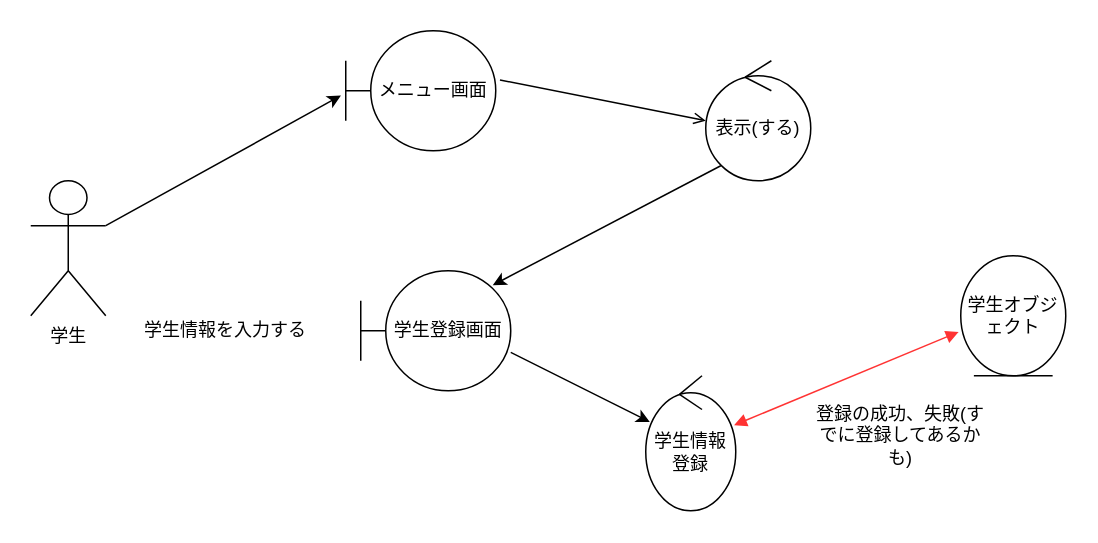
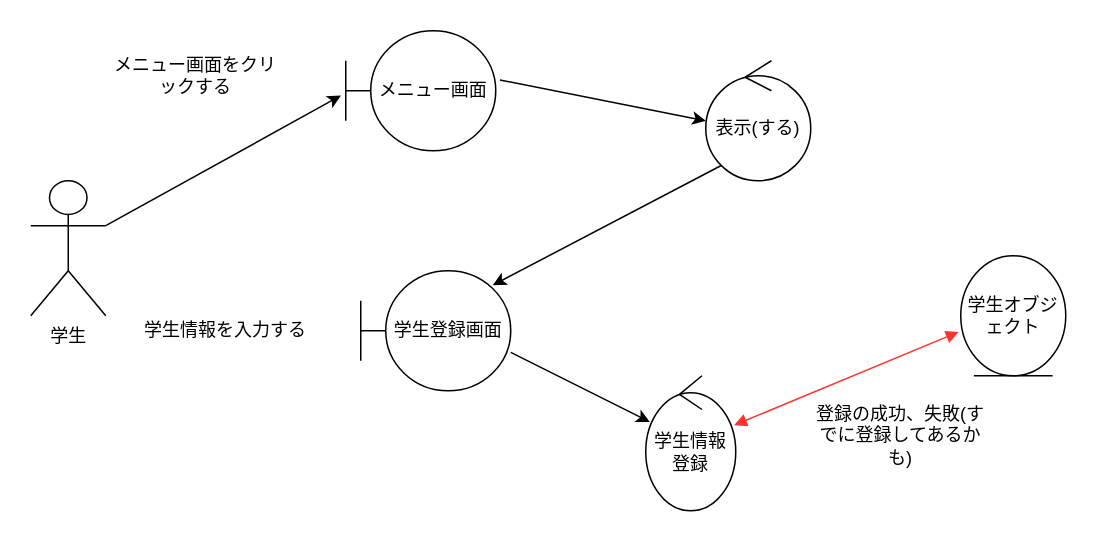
none -> (196, 76)
(697, 119) -> (694, 119)
